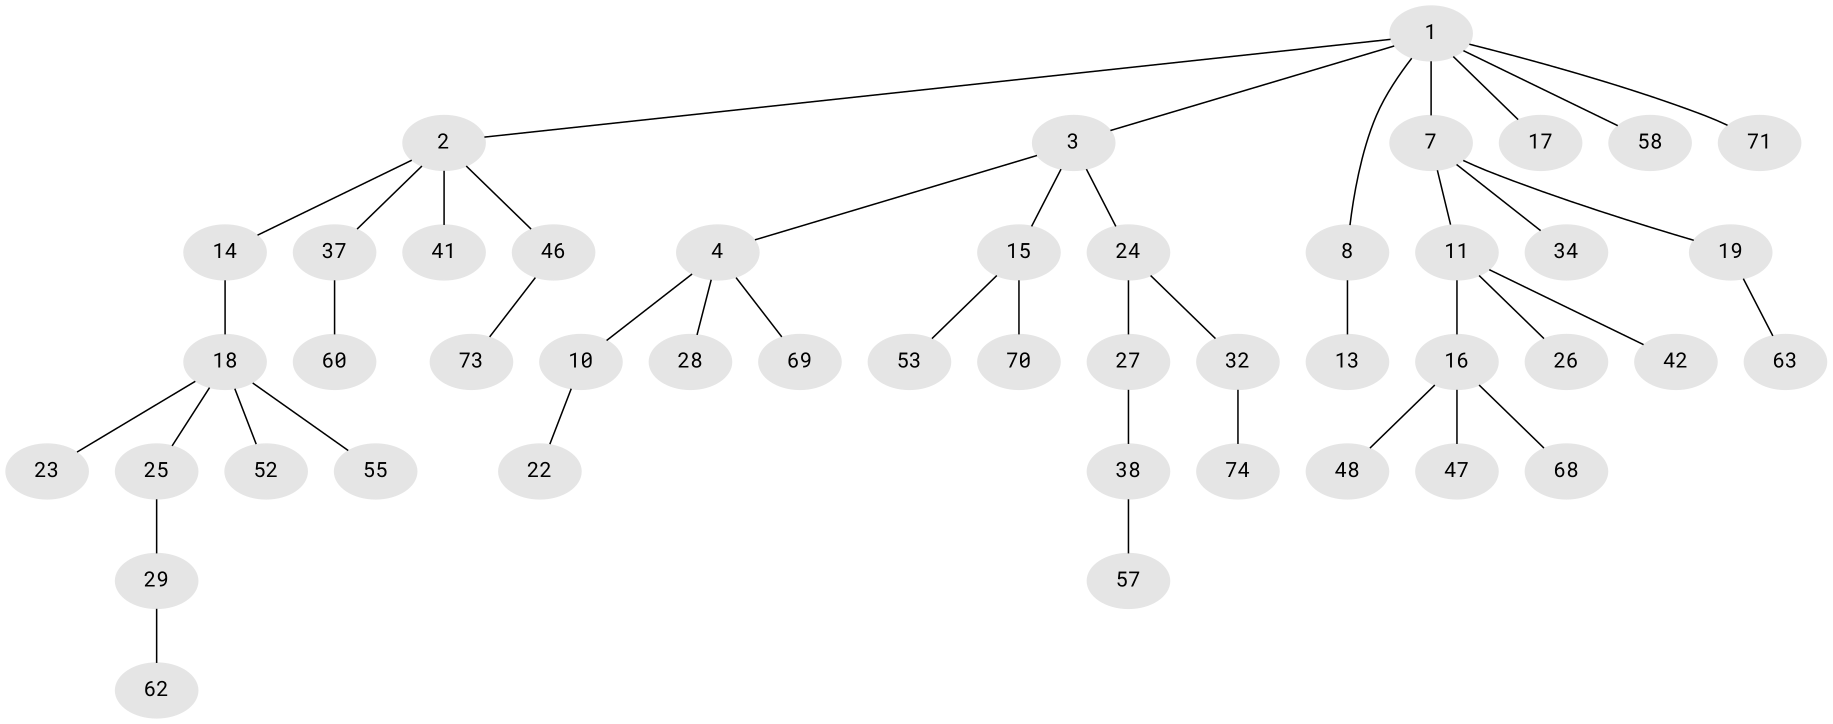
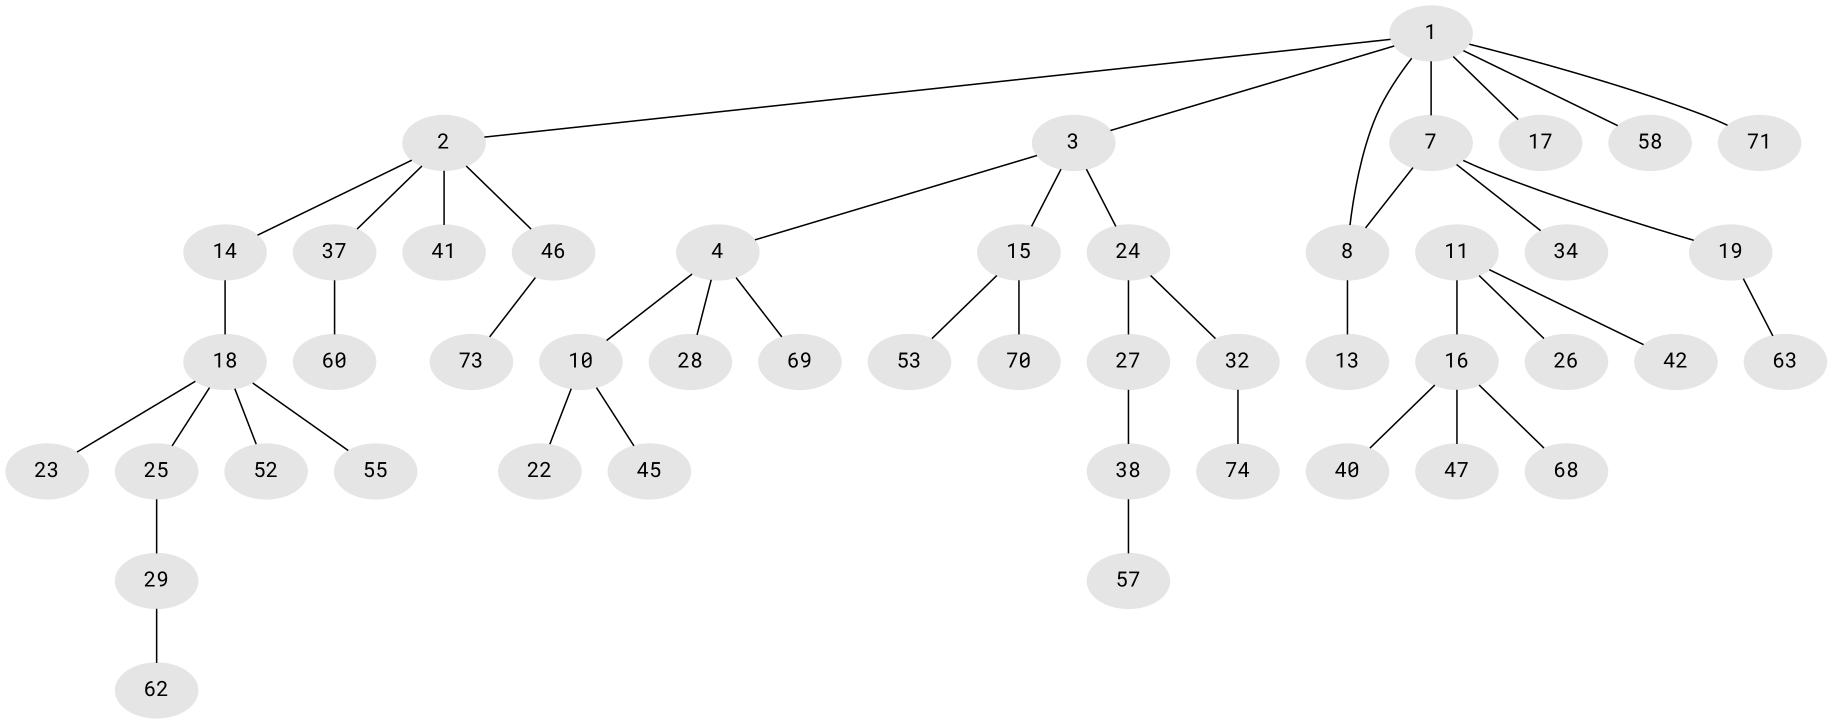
(1444, 197) -> (1389, 198)
none -> (649, 471)
(1347, 471) -> (1347, 471)
